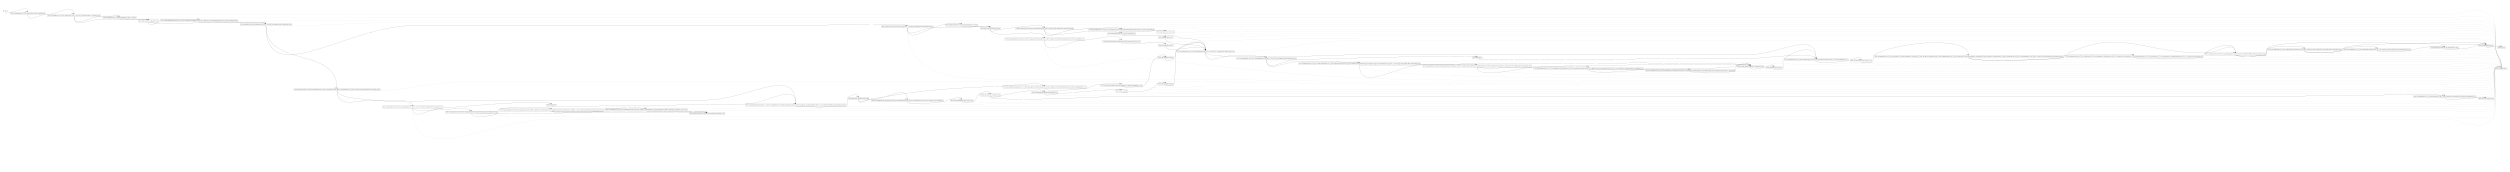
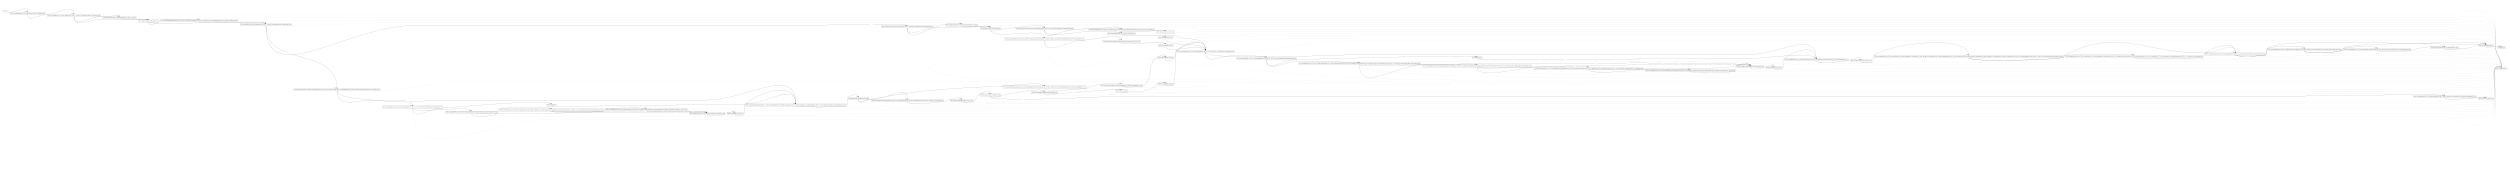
none -> (735, 114)
